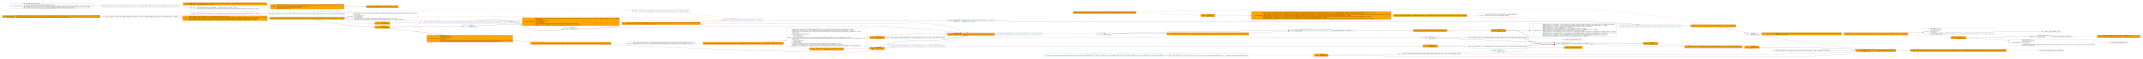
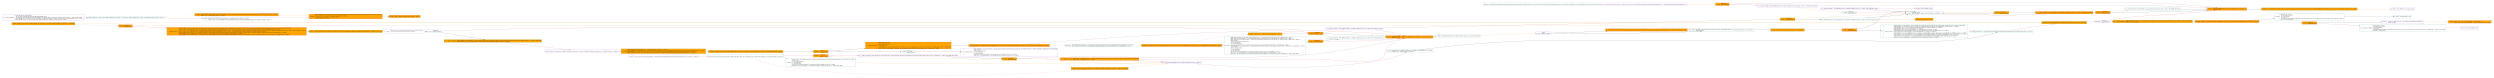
(661, 11) -> (1100, 69)
(571, 22) -> (1009, 52)
(571, 28) -> (1009, 59)
none -> (434, 31)
(1430, 38) -> none
